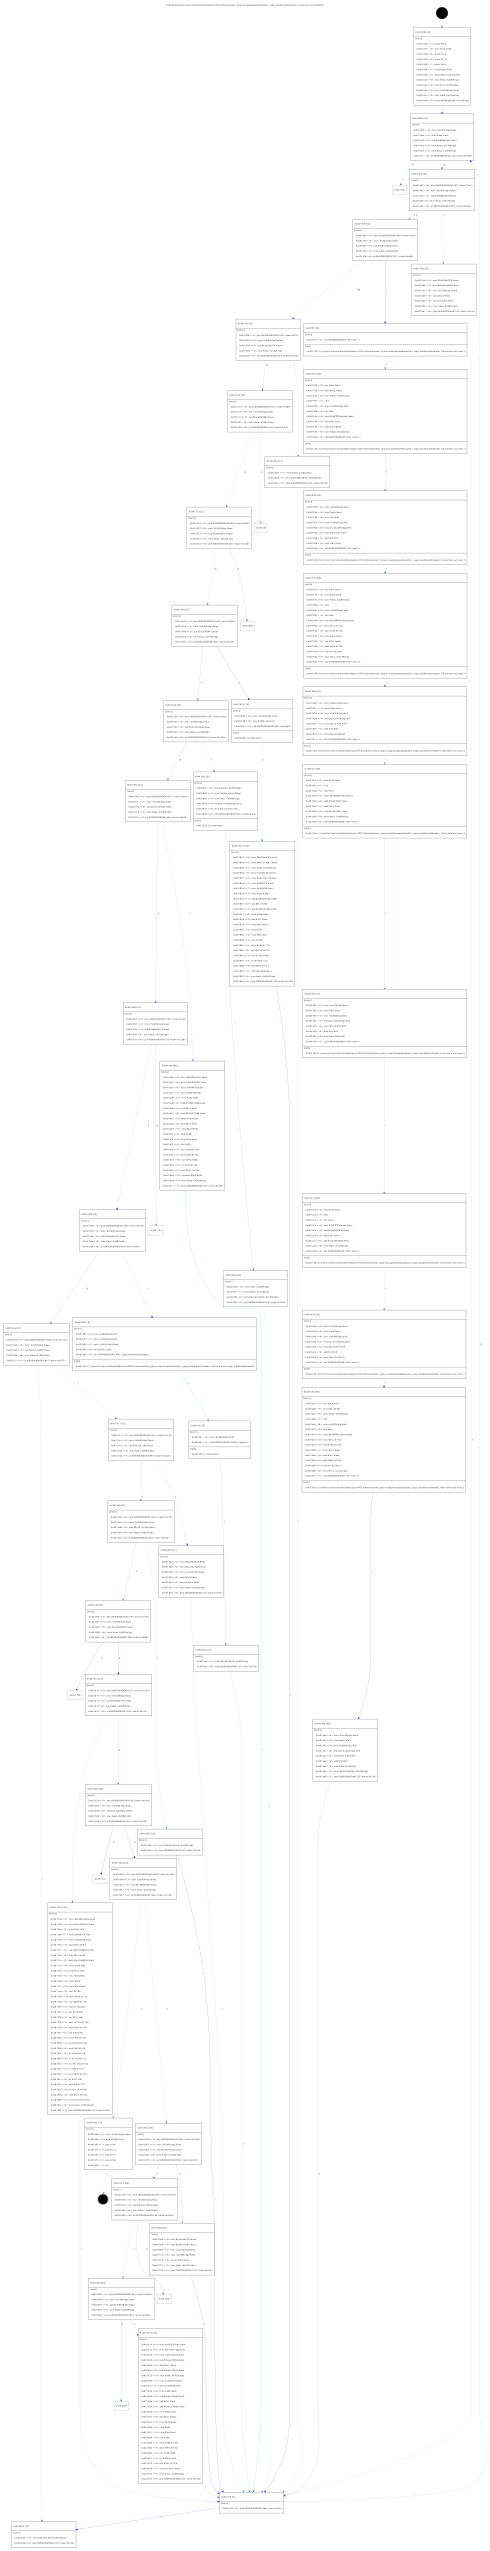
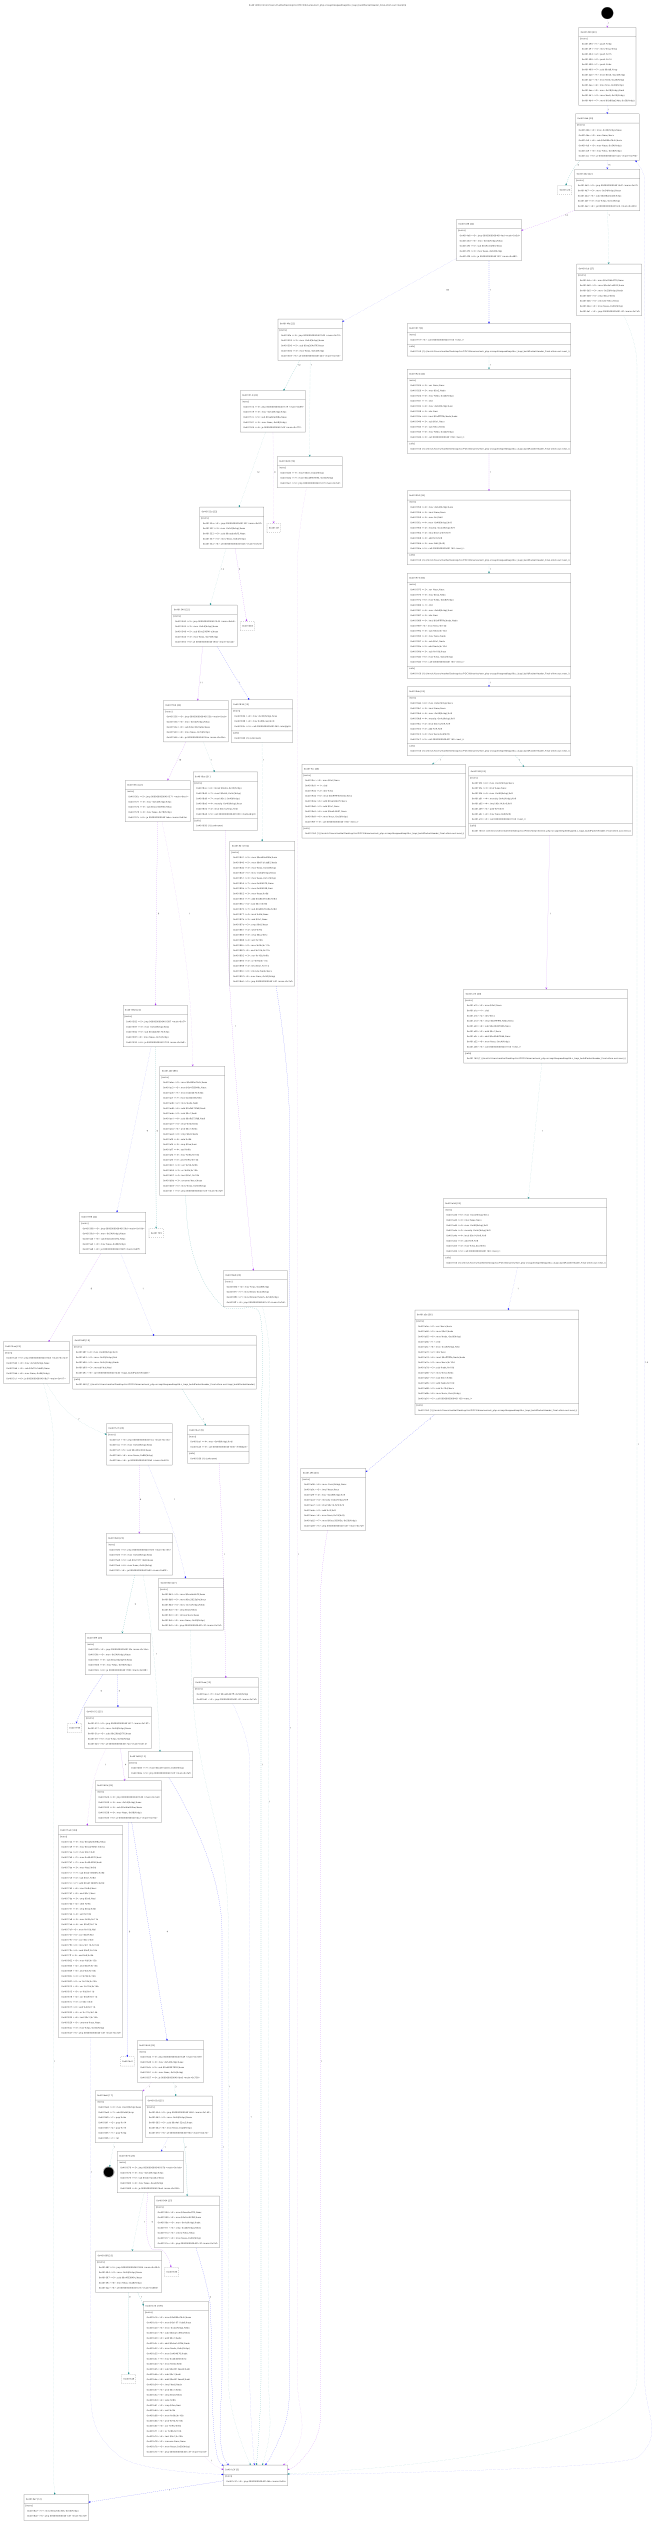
(385, 913) -> (519, 761)
